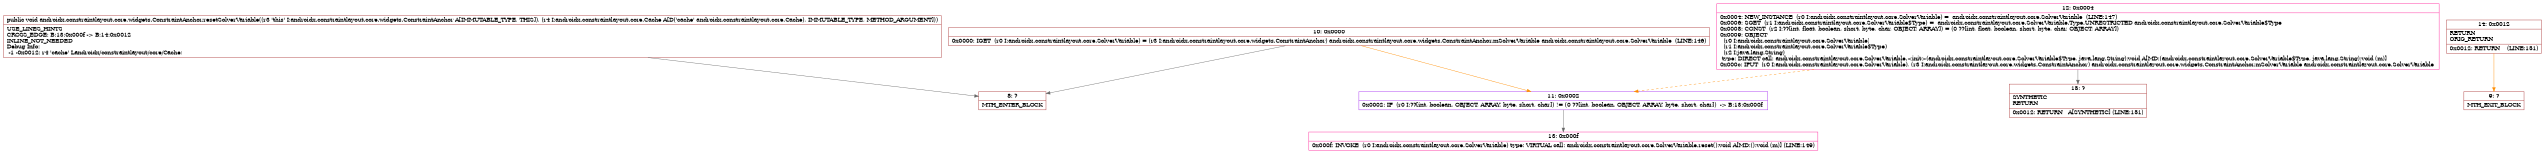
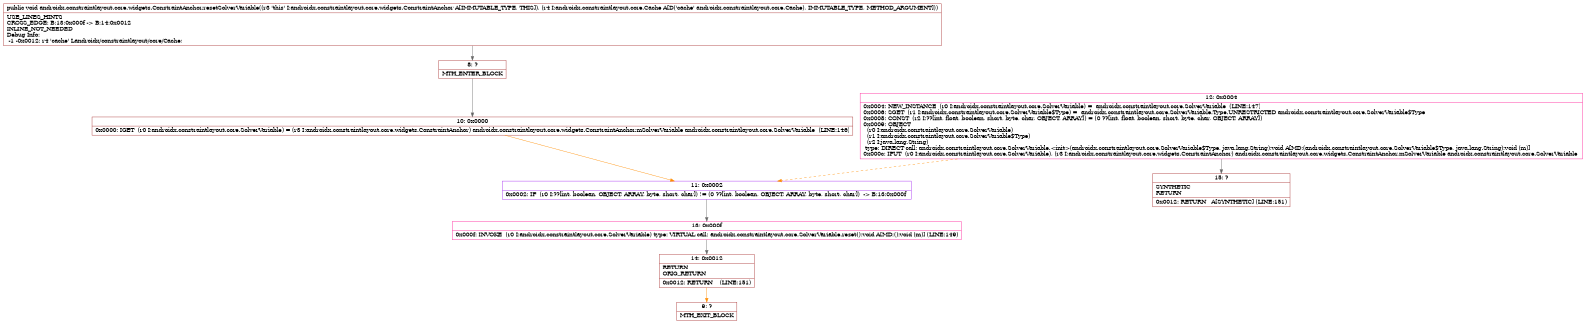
(1168, 69) -> (472, 96)
none -> (707, 245)
